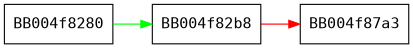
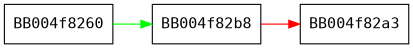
(59, 24) -> (59, 24)
(355, 24) -> (355, 24)
